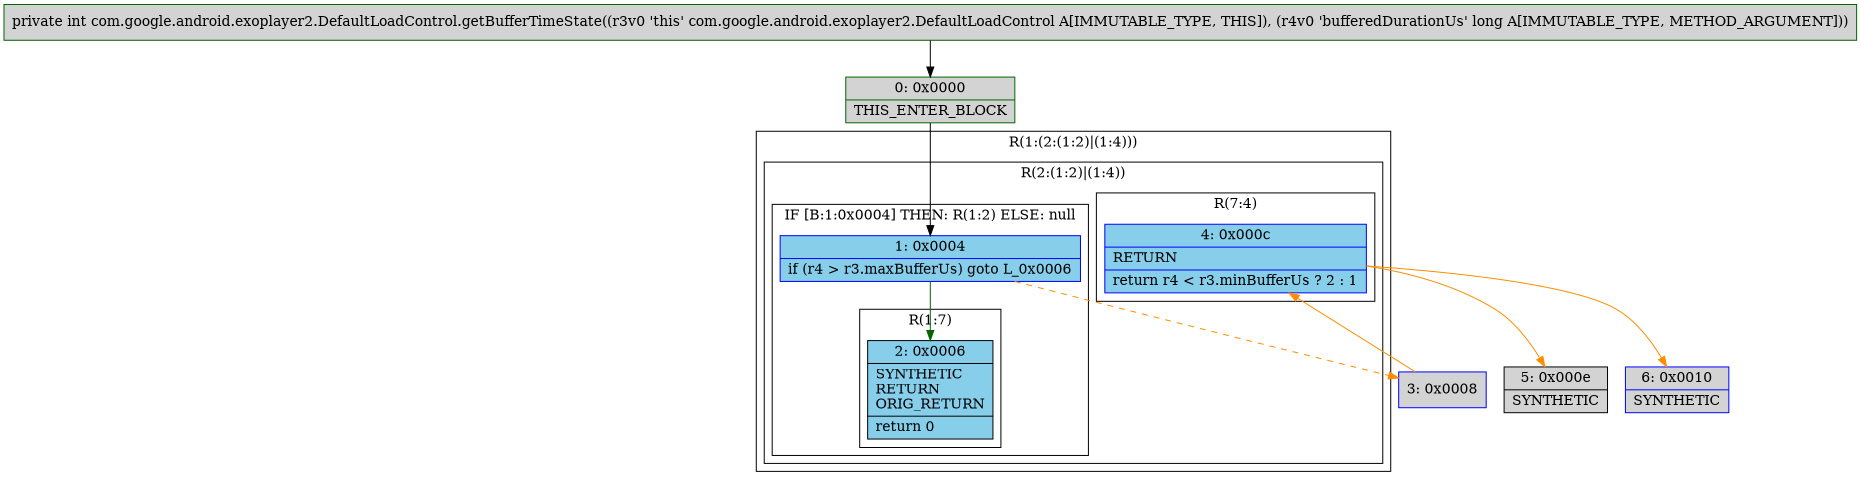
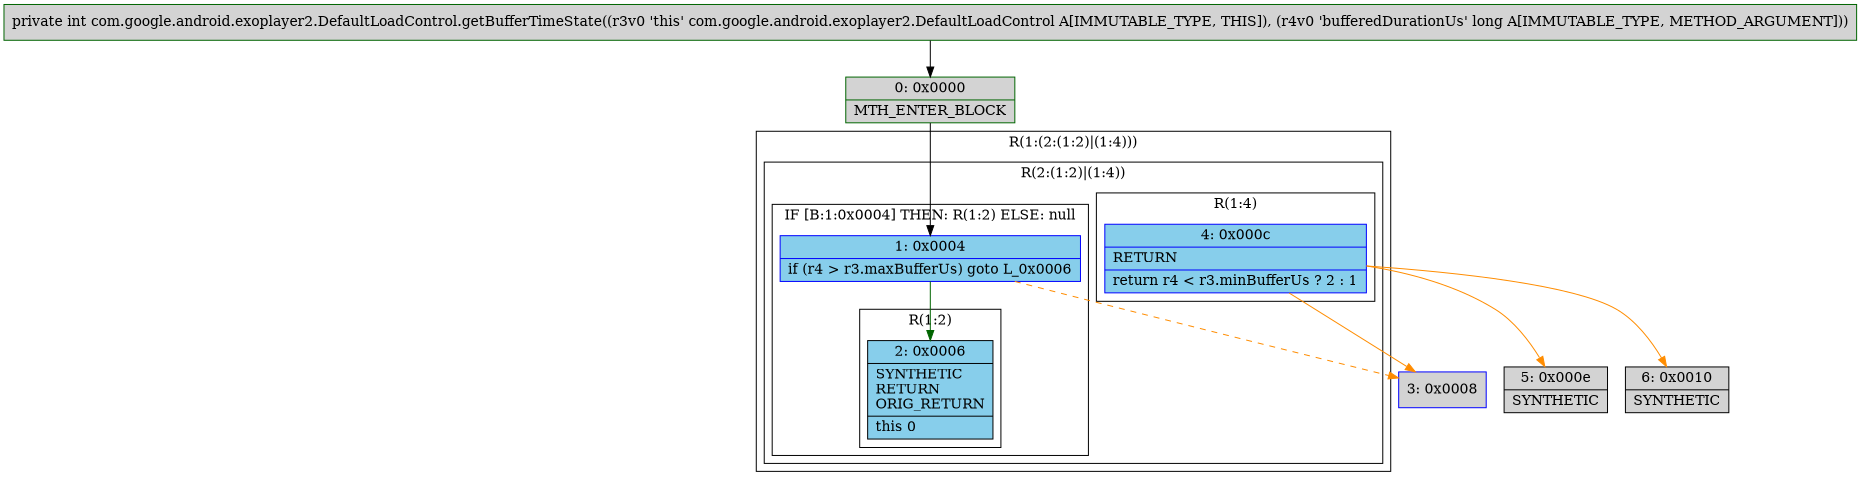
(930, 111) -> (930, 111)
(1236, 204) -> (1236, 204)
(930, 321) -> (930, 321)
(1357, 335) -> (1348, 330)
(1677, 390) -> (1677, 390)
(905, 427) -> (896, 427)
